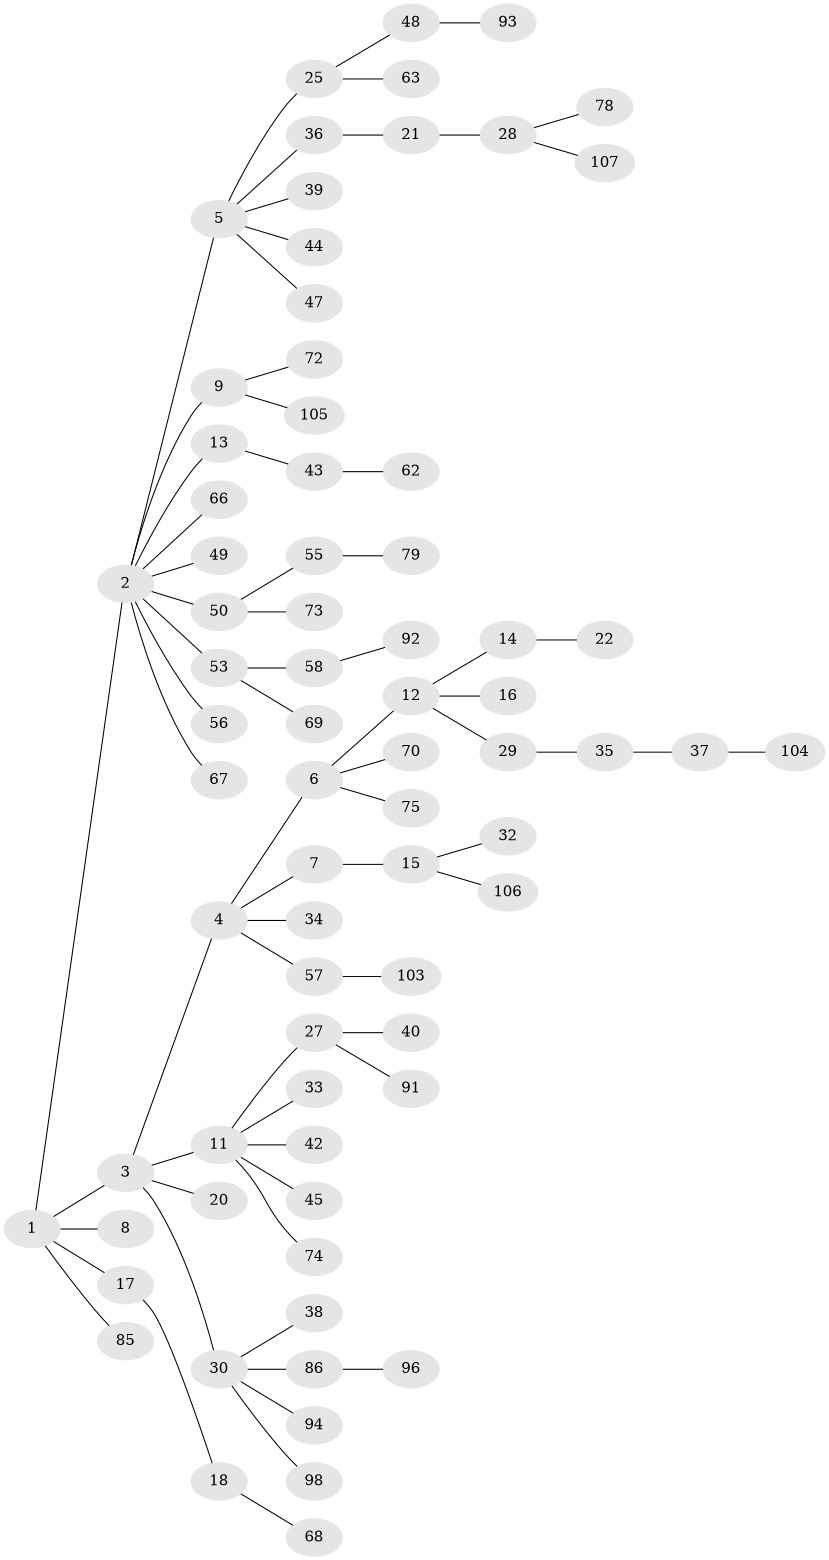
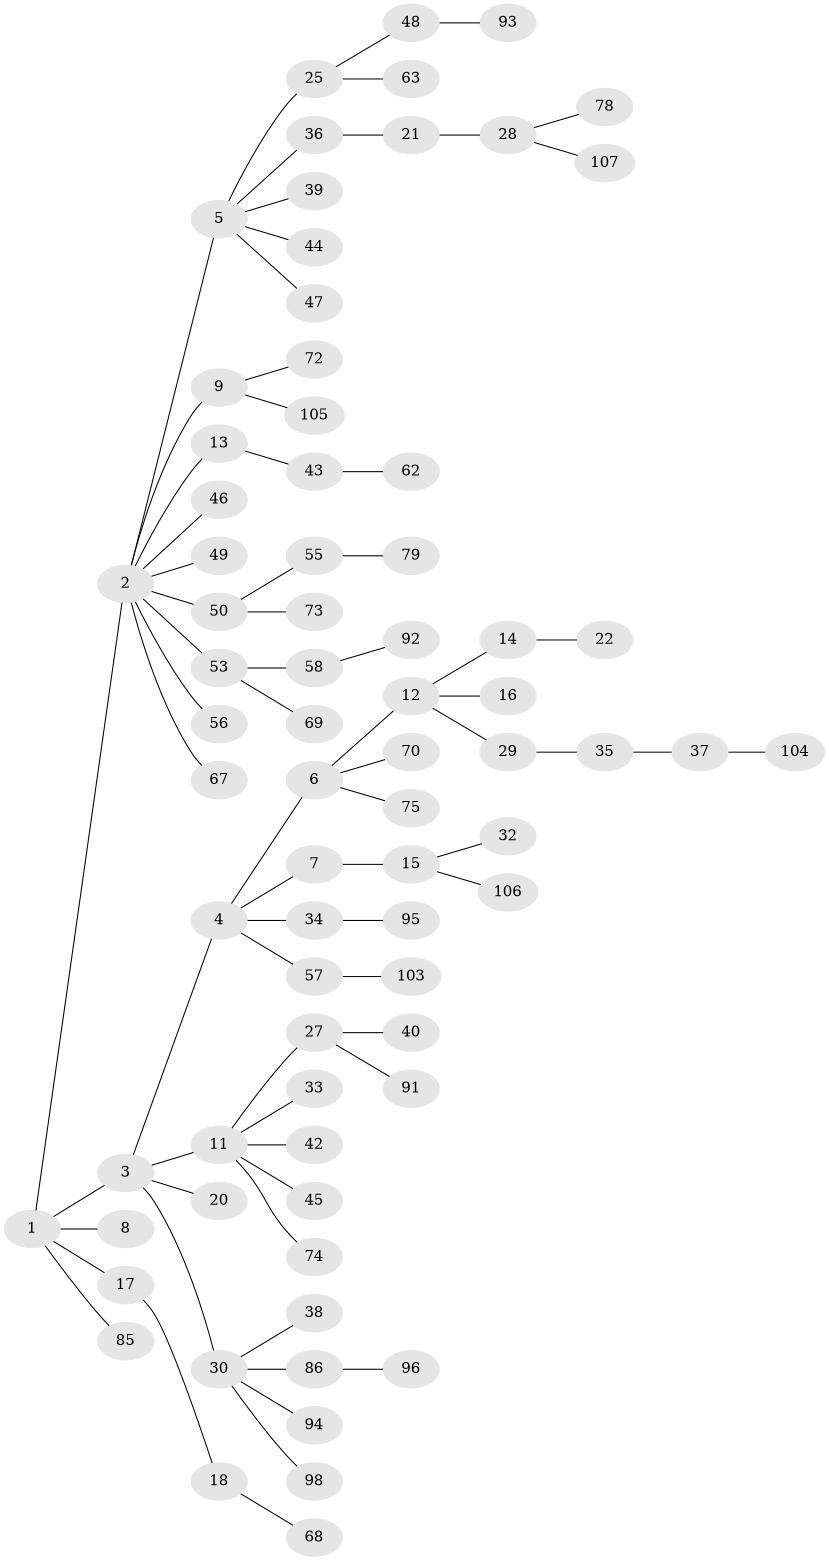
(219, 500) -> (219, 500)
none -> (411, 920)
